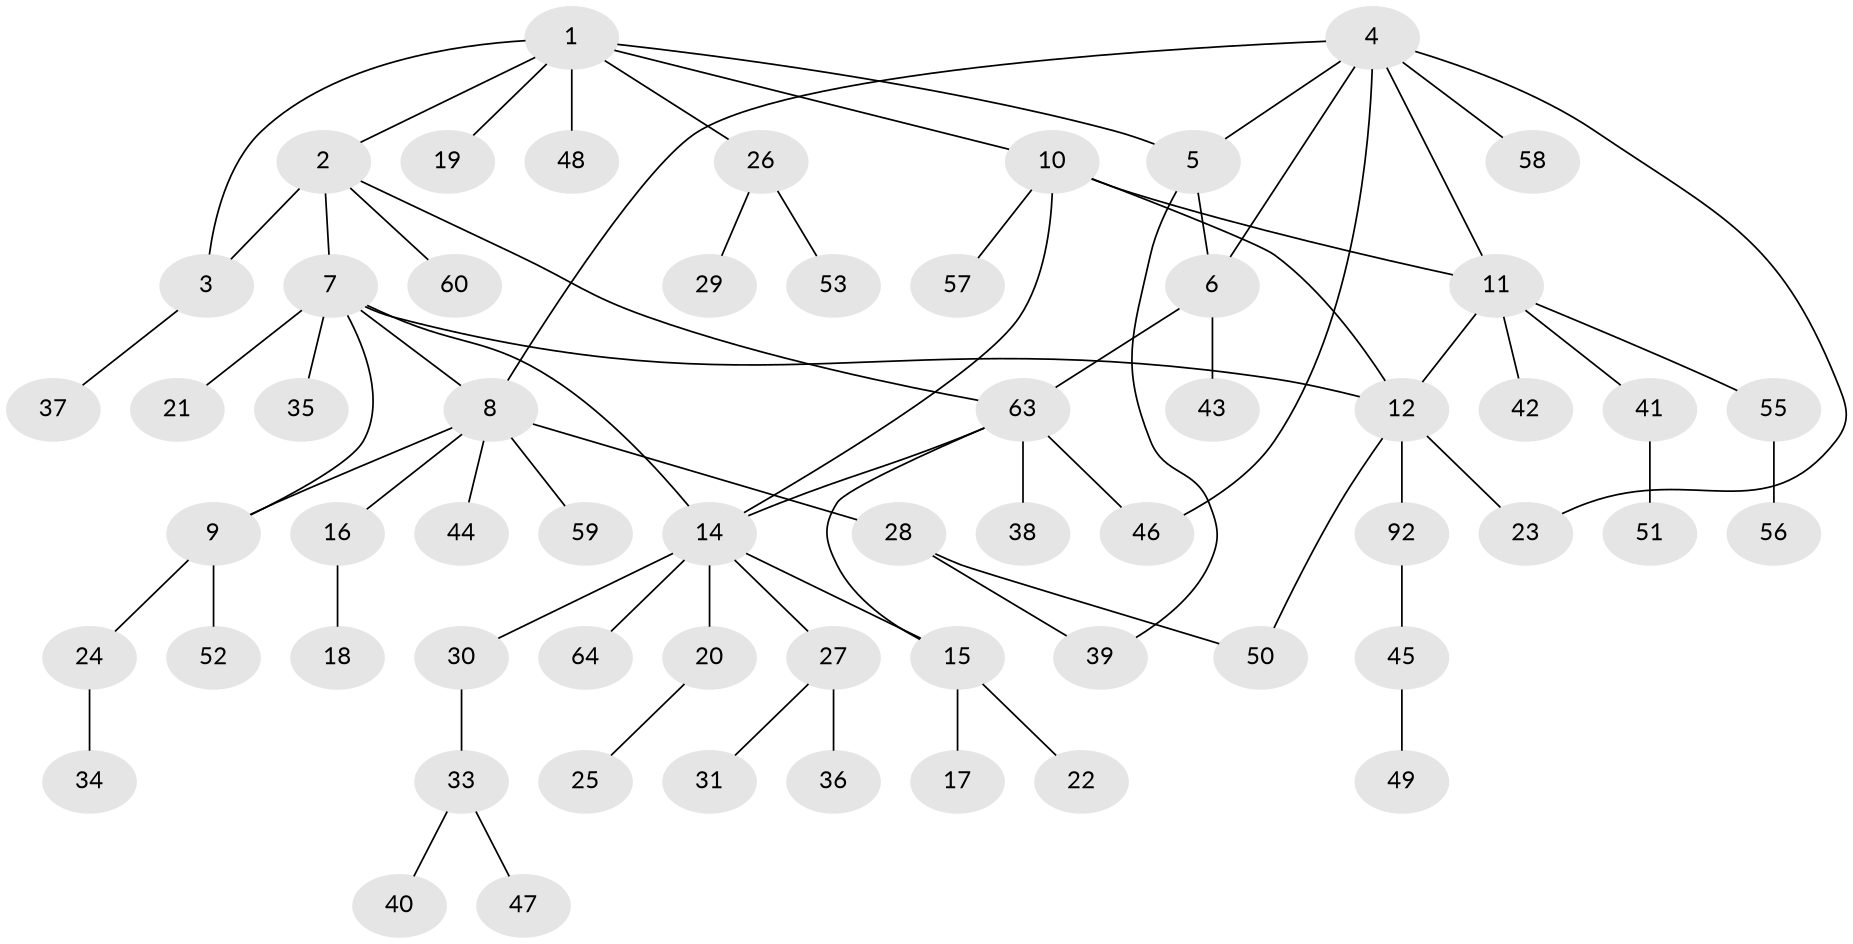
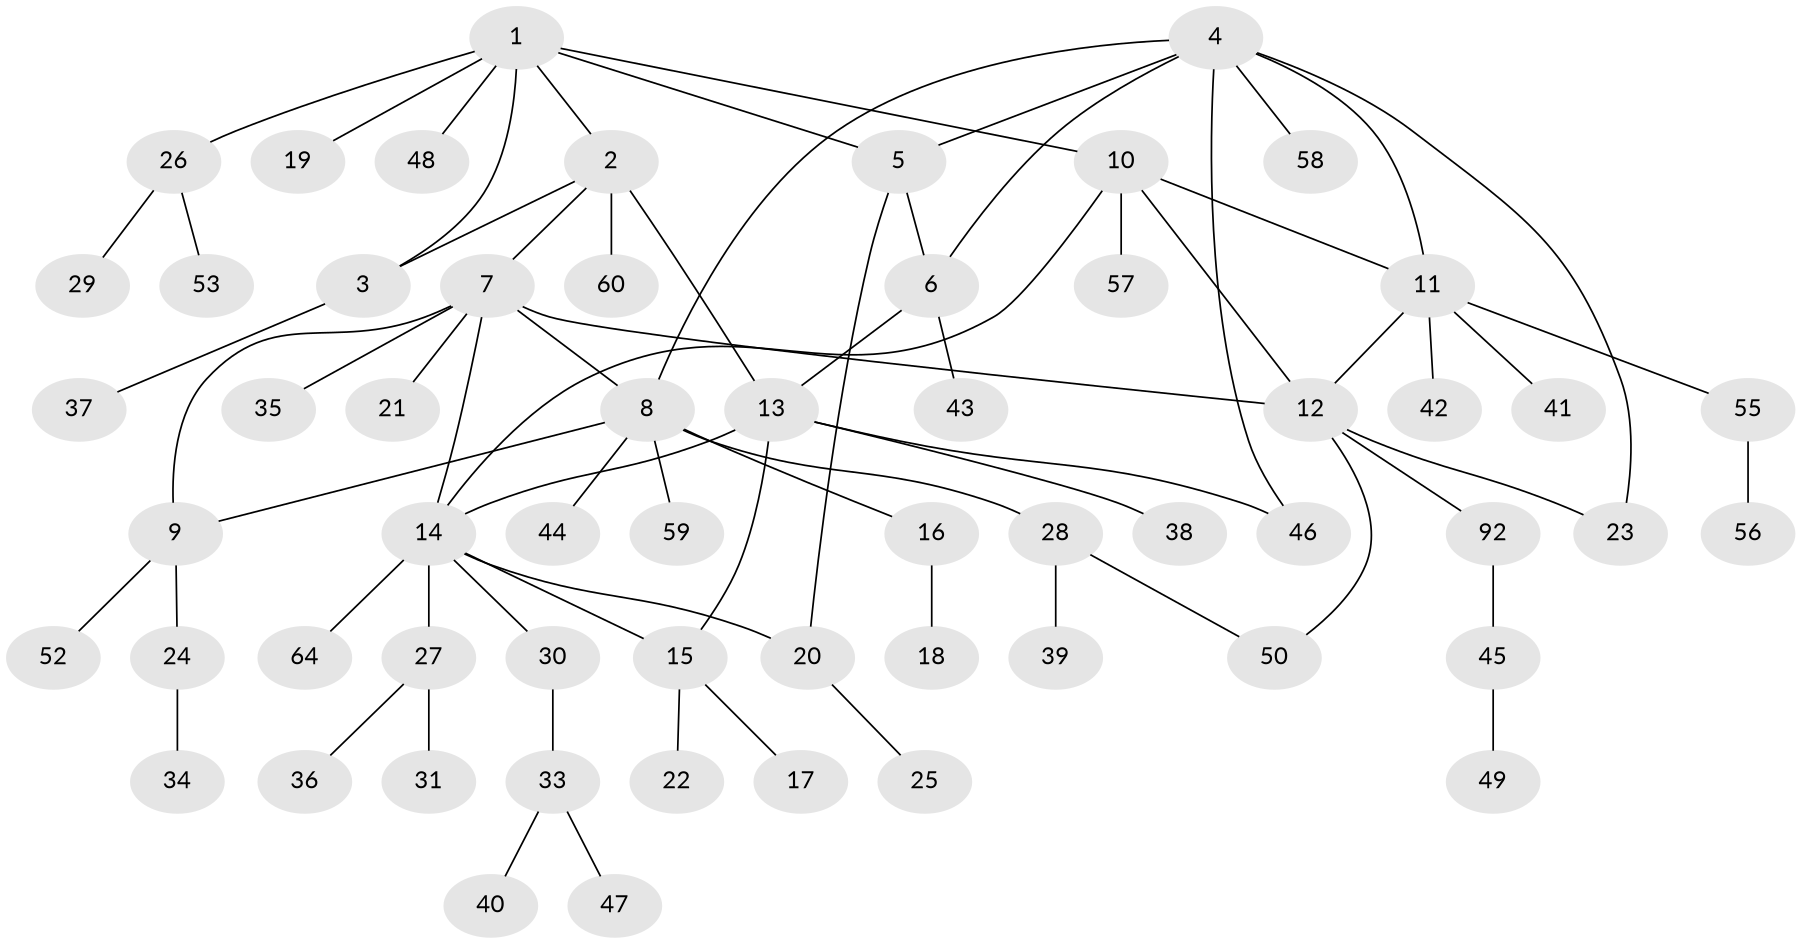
(1023, 410) -> (772, 410)
(1150, 439) -> (840, 408)
(1650, 534) -> none
